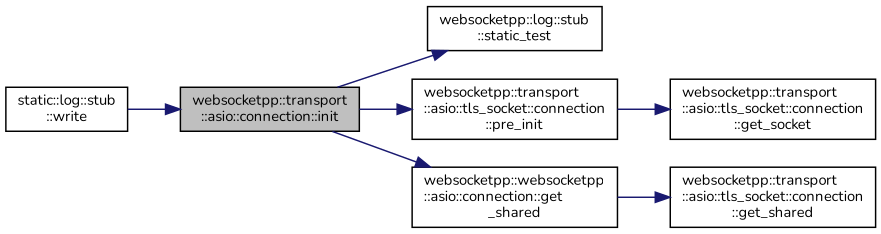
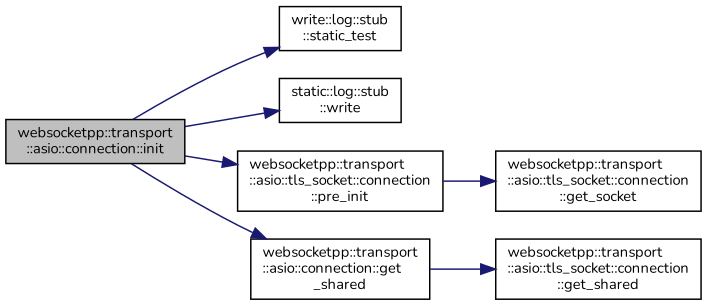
(515, 29) -> (340, 29)
(146, 109) -> (224, 120)
(515, 197) -> (340, 269)
